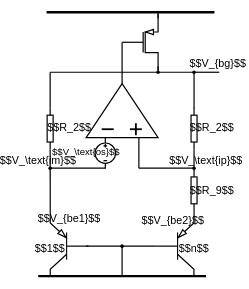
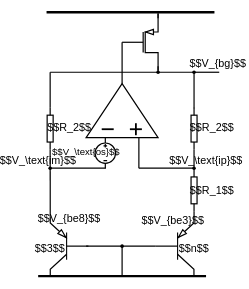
(212, 191) -> (212, 191)
(69, 219) -> (69, 219)
(173, 221) -> (173, 221)
(50, 249) -> (50, 249)
